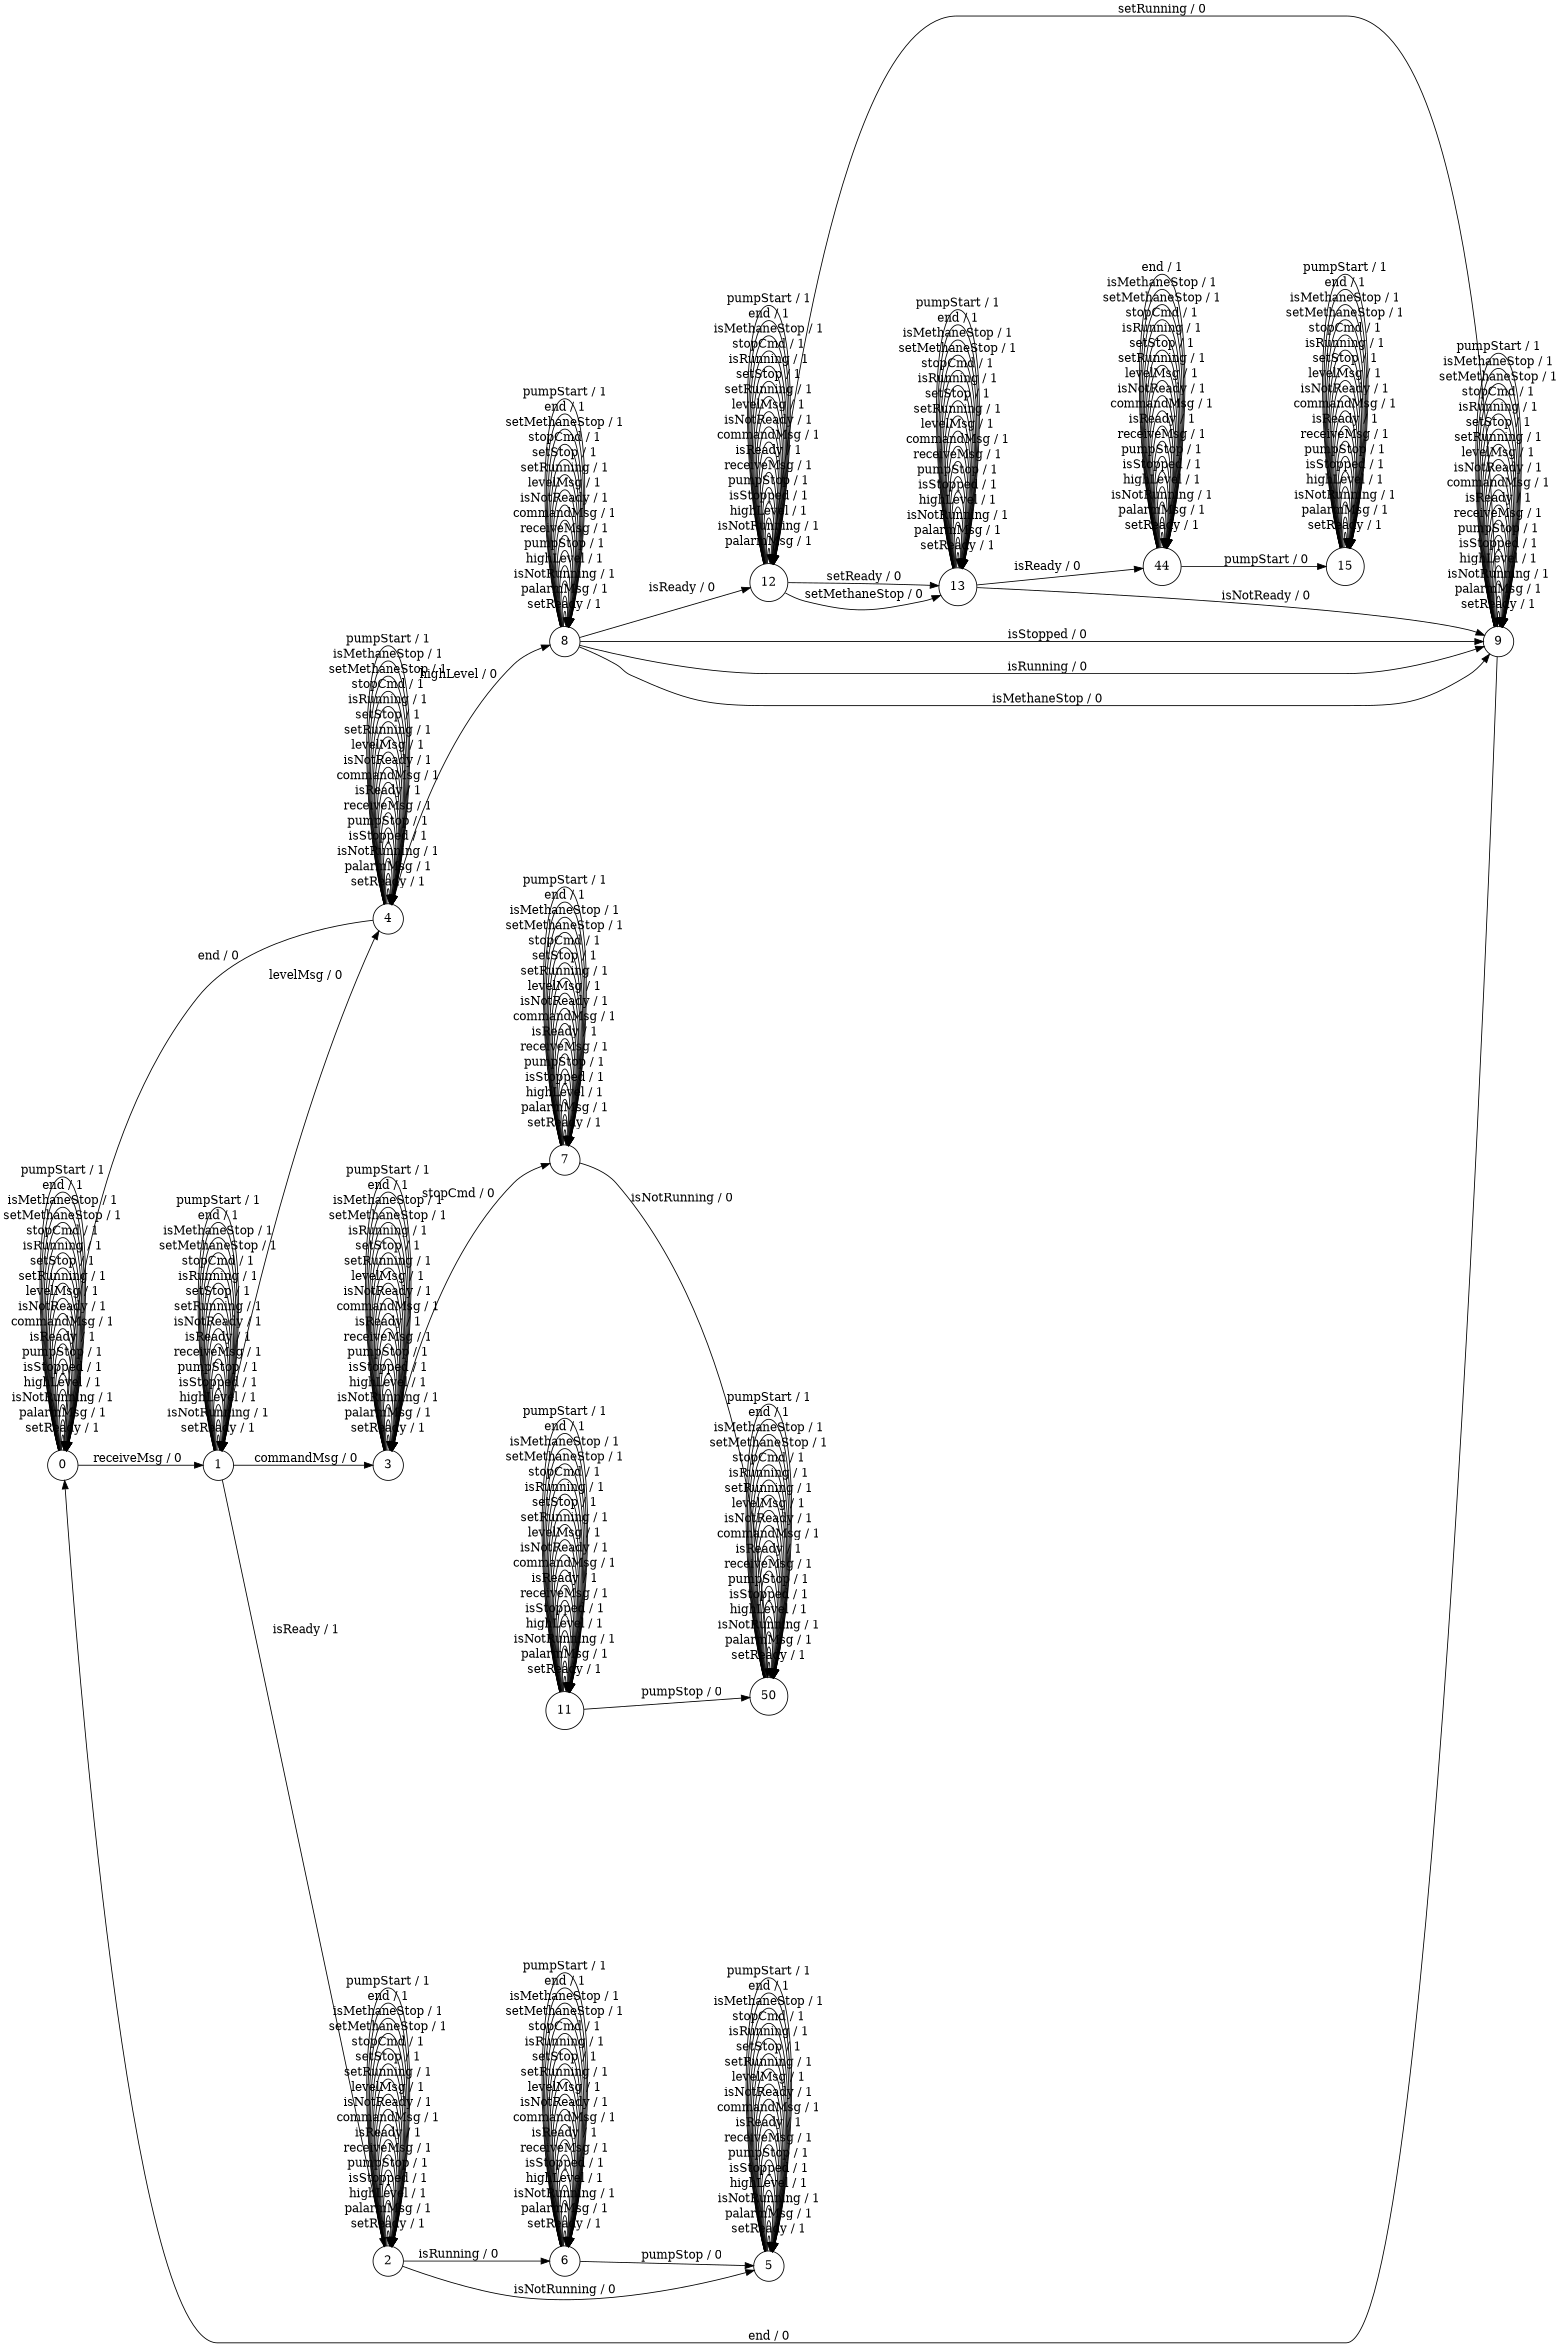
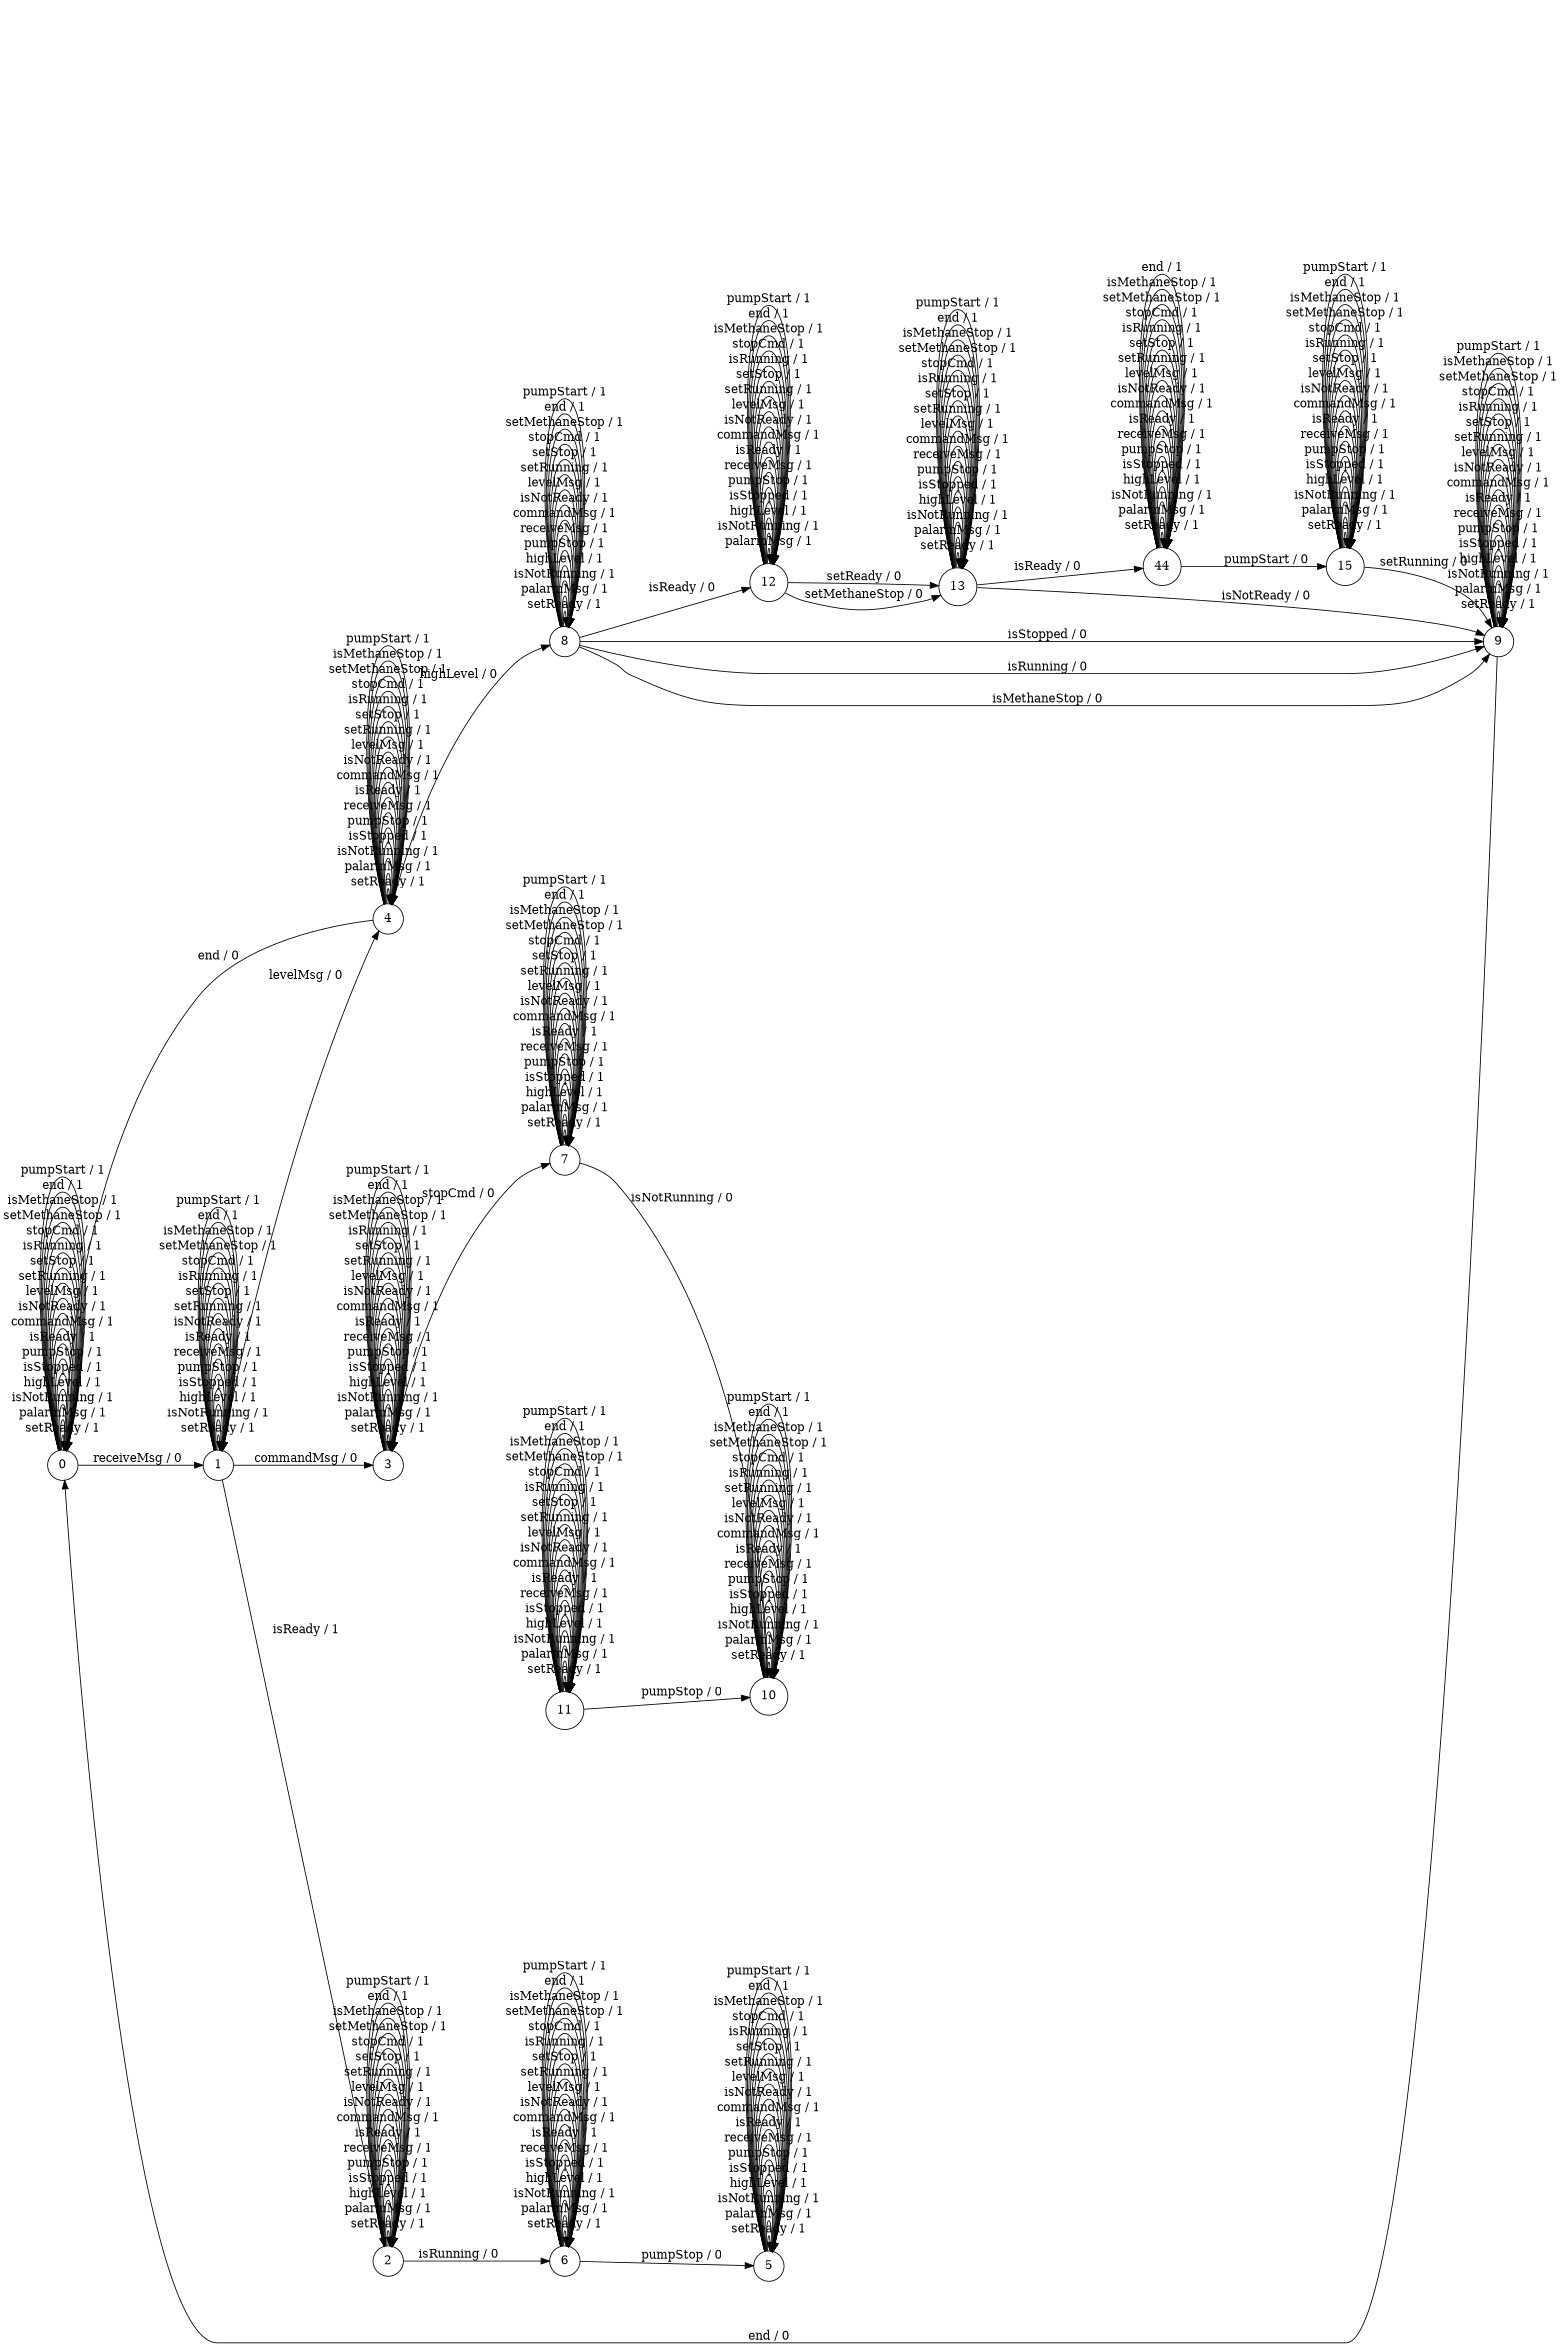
(1175, 16) -> (1433, 580)
(769, 1696) -> (769, 1696)
(573, 2299) -> none
